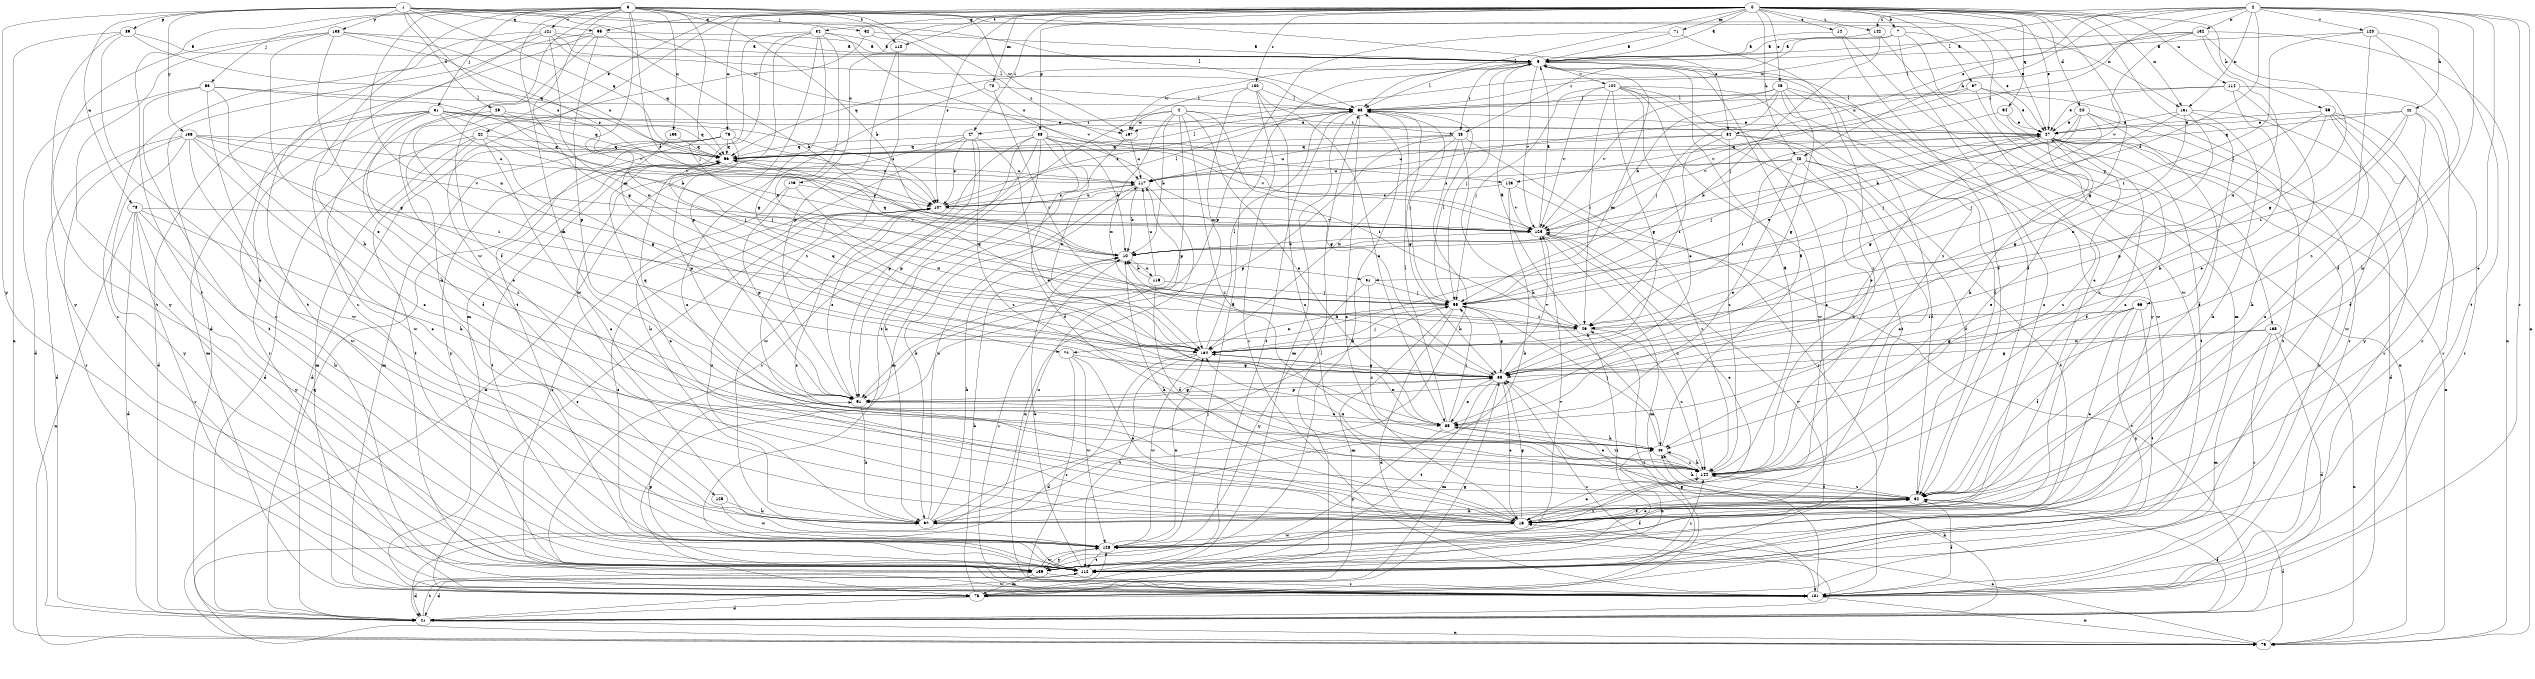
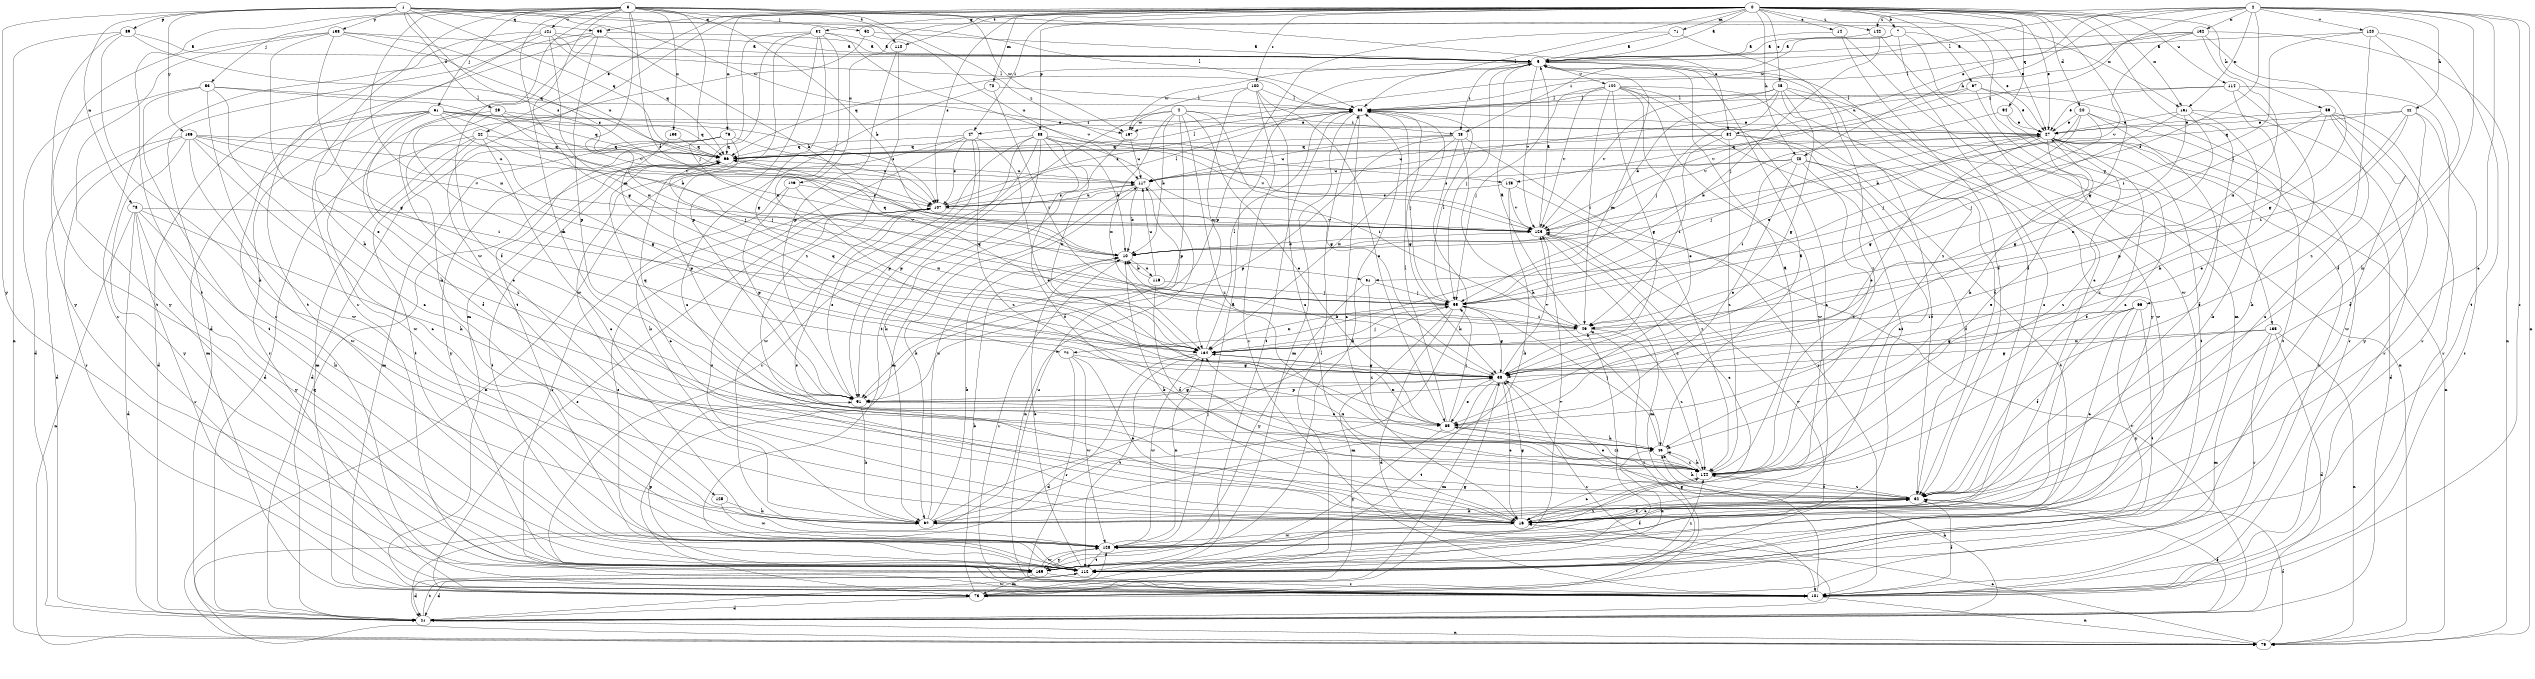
(1447, 76) -> (1541, 99)
